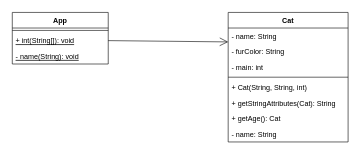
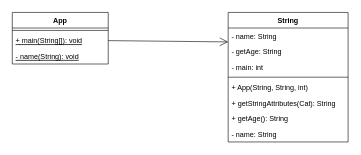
(288, 20) -> (288, 20)
(52, 41) -> (54, 41)
(263, 52) -> (260, 52)
(277, 88) -> (277, 88)
(259, 119) -> (264, 119)
